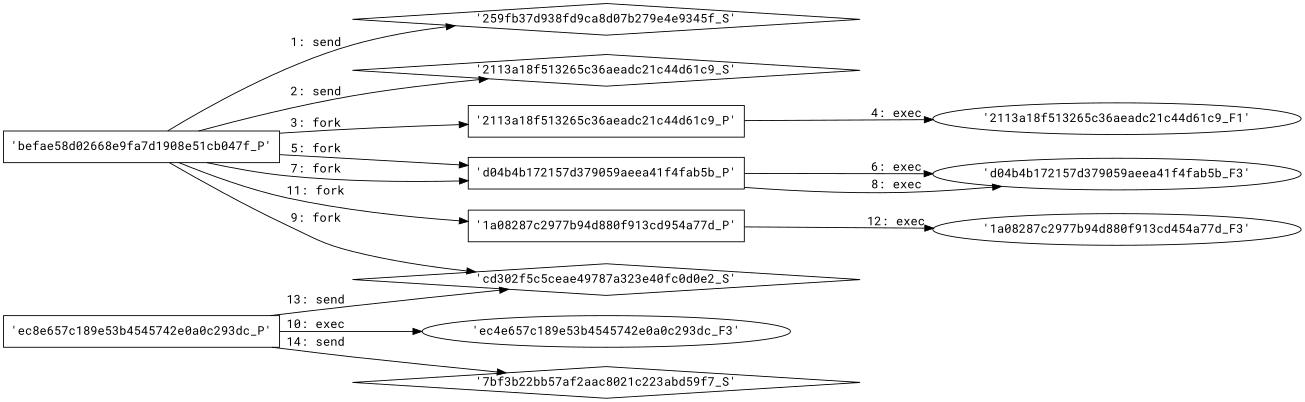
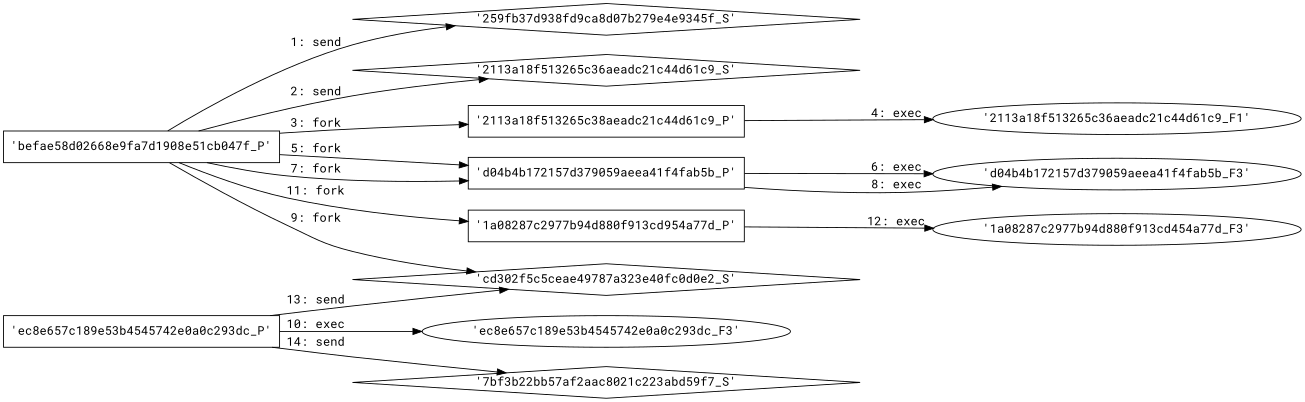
(606, 121) -> (606, 121)
(606, 331) -> (606, 331)
